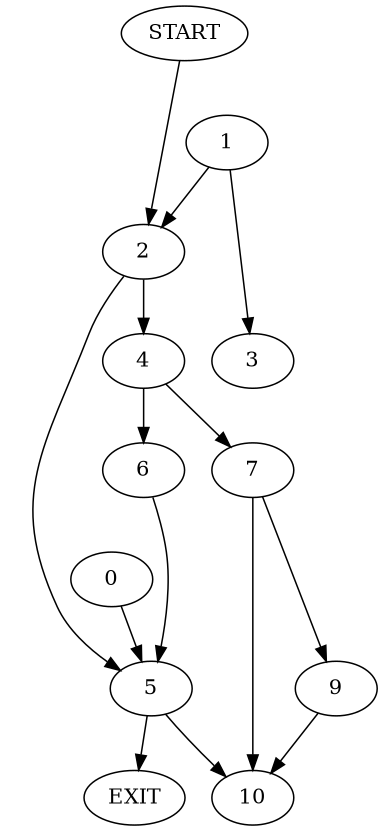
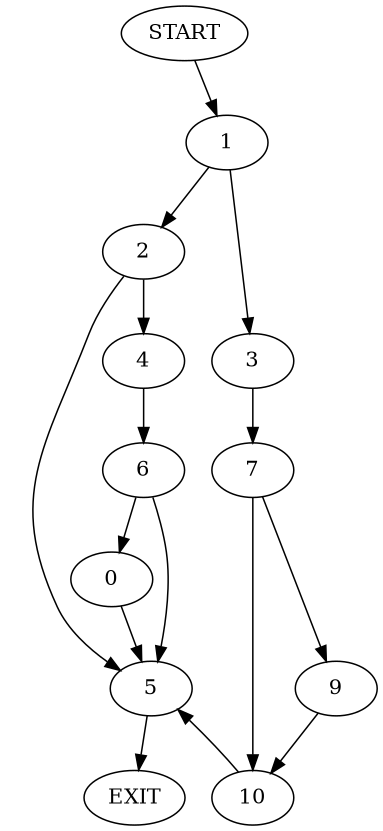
(166, 135) -> (203, 81)
(193, 410) -> (253, 408)
none -> (130, 518)
(189, 741) -> (215, 746)
